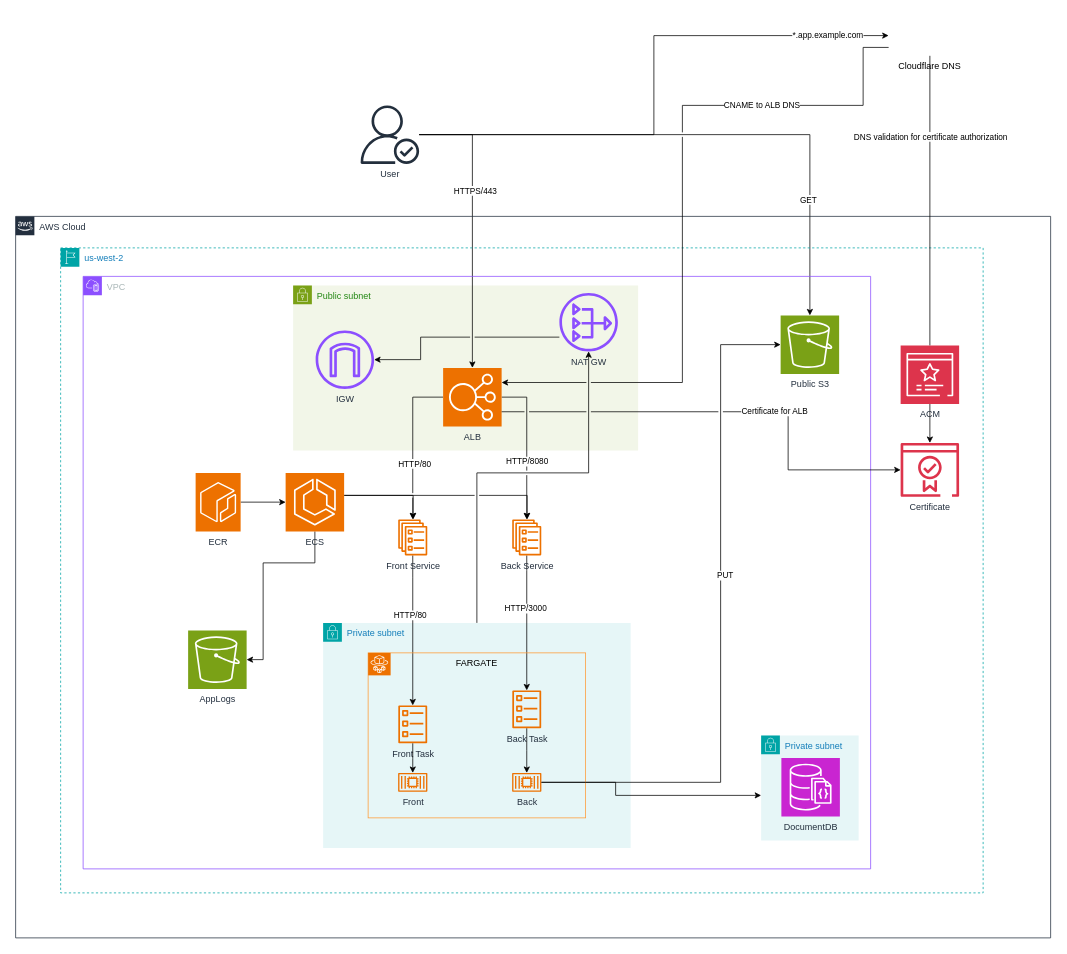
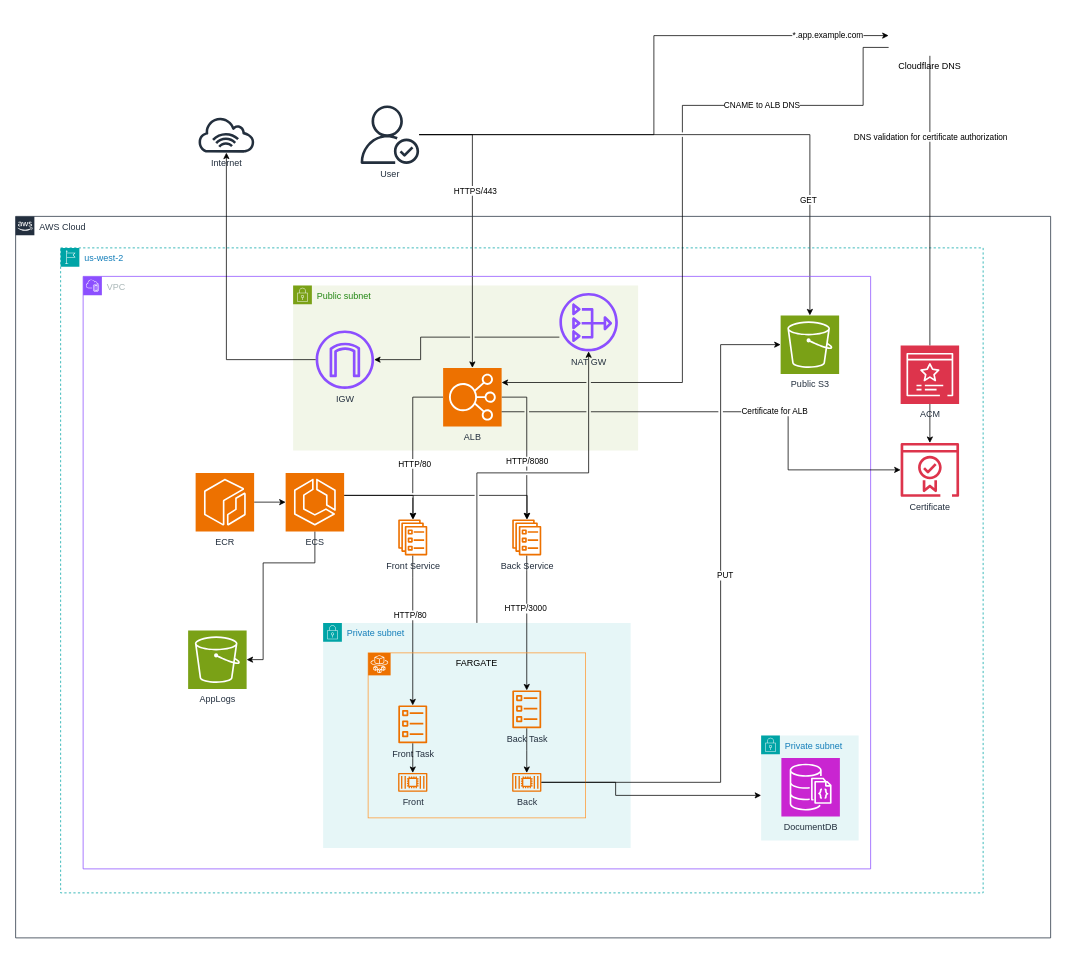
none -> (226, 135)
none -> (226, 304)
(218, 502) -> (225, 502)
